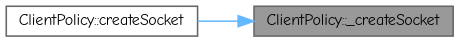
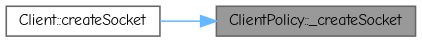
(102, 21) -> (83, 21)
